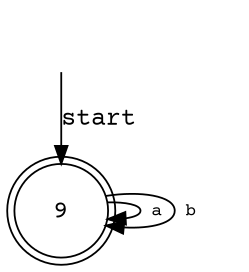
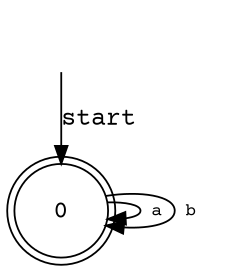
(61, 211) -> (61, 211)
